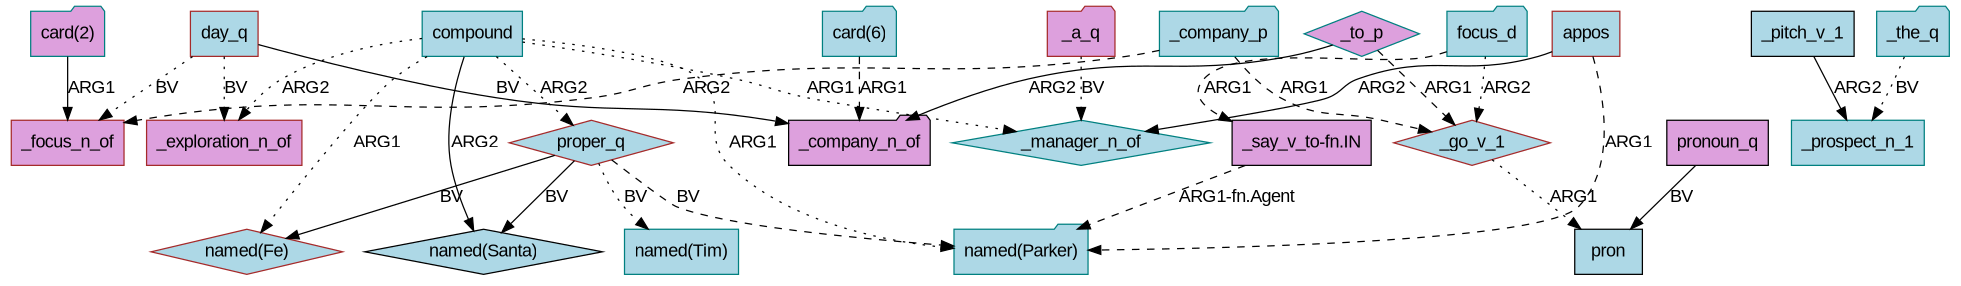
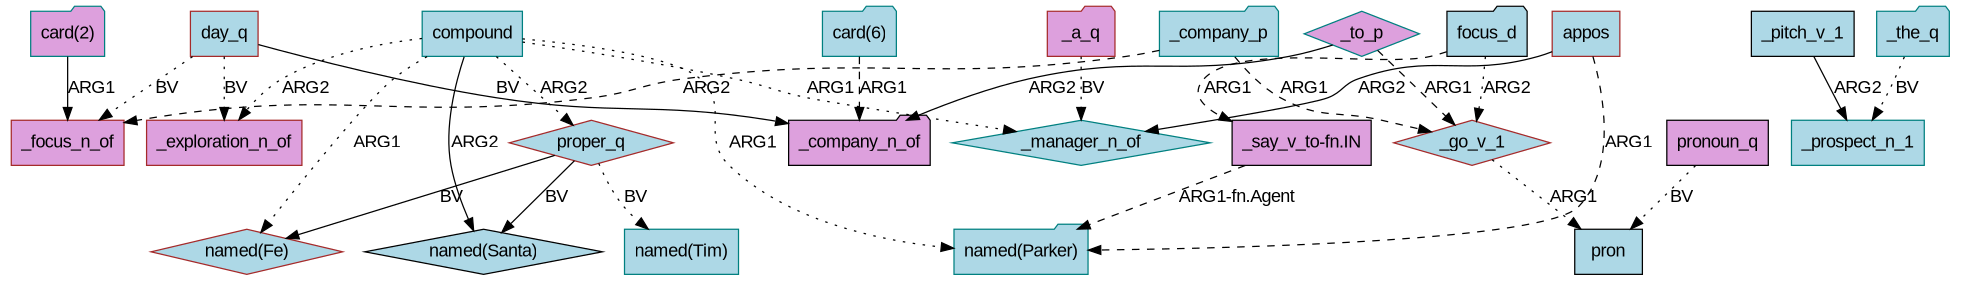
(1487, 34) -> (1487, 34)
(1668, 193) -> (1668, 193)
(768, 227) -> none
